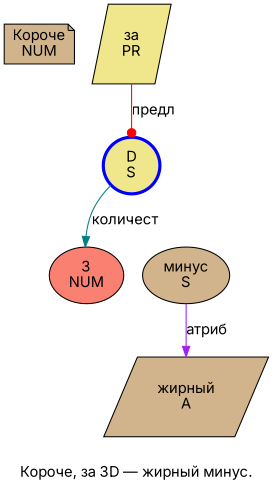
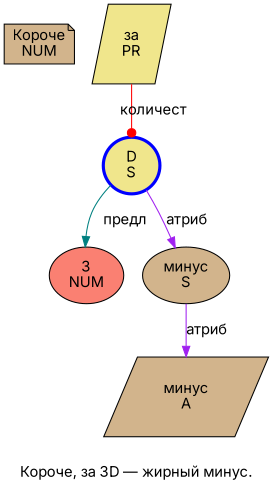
(154, 111) -> (154, 111)
none -> (159, 214)
(125, 220) -> (125, 220)
(186, 397) -> (186, 397)
